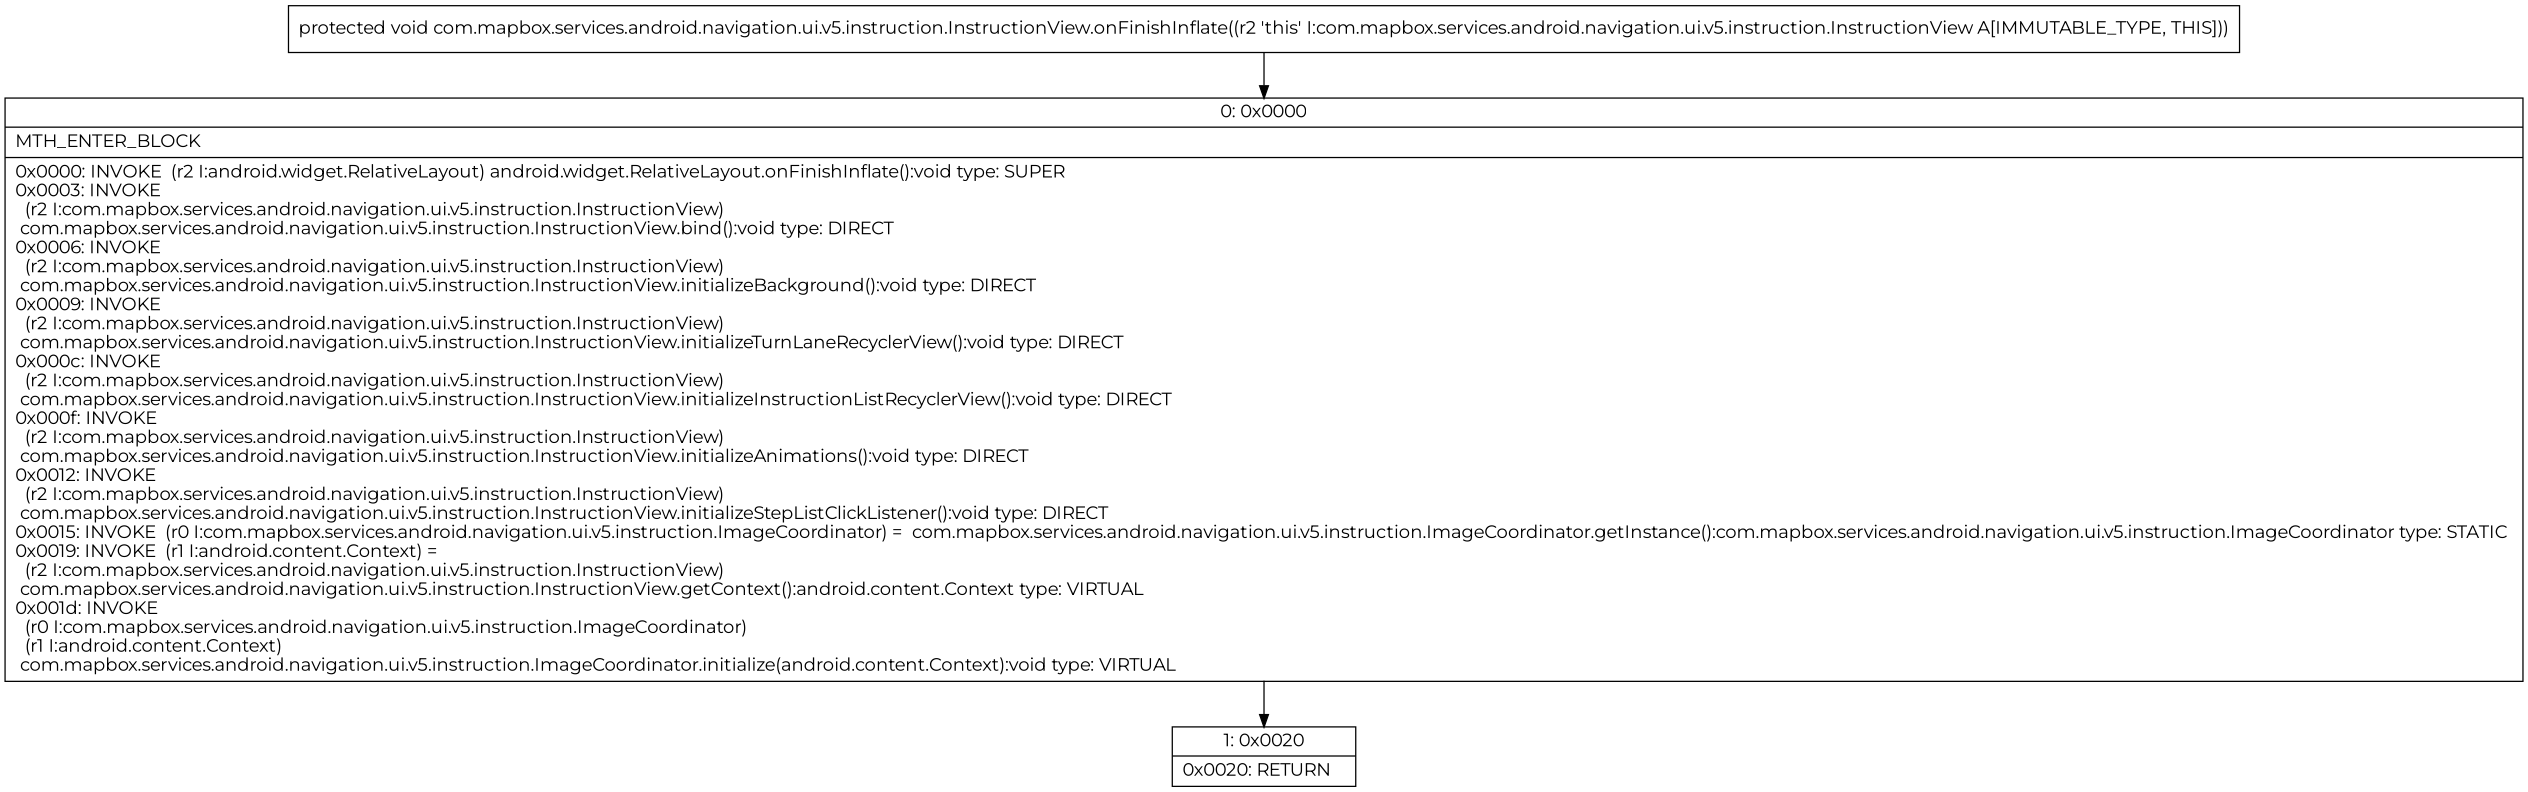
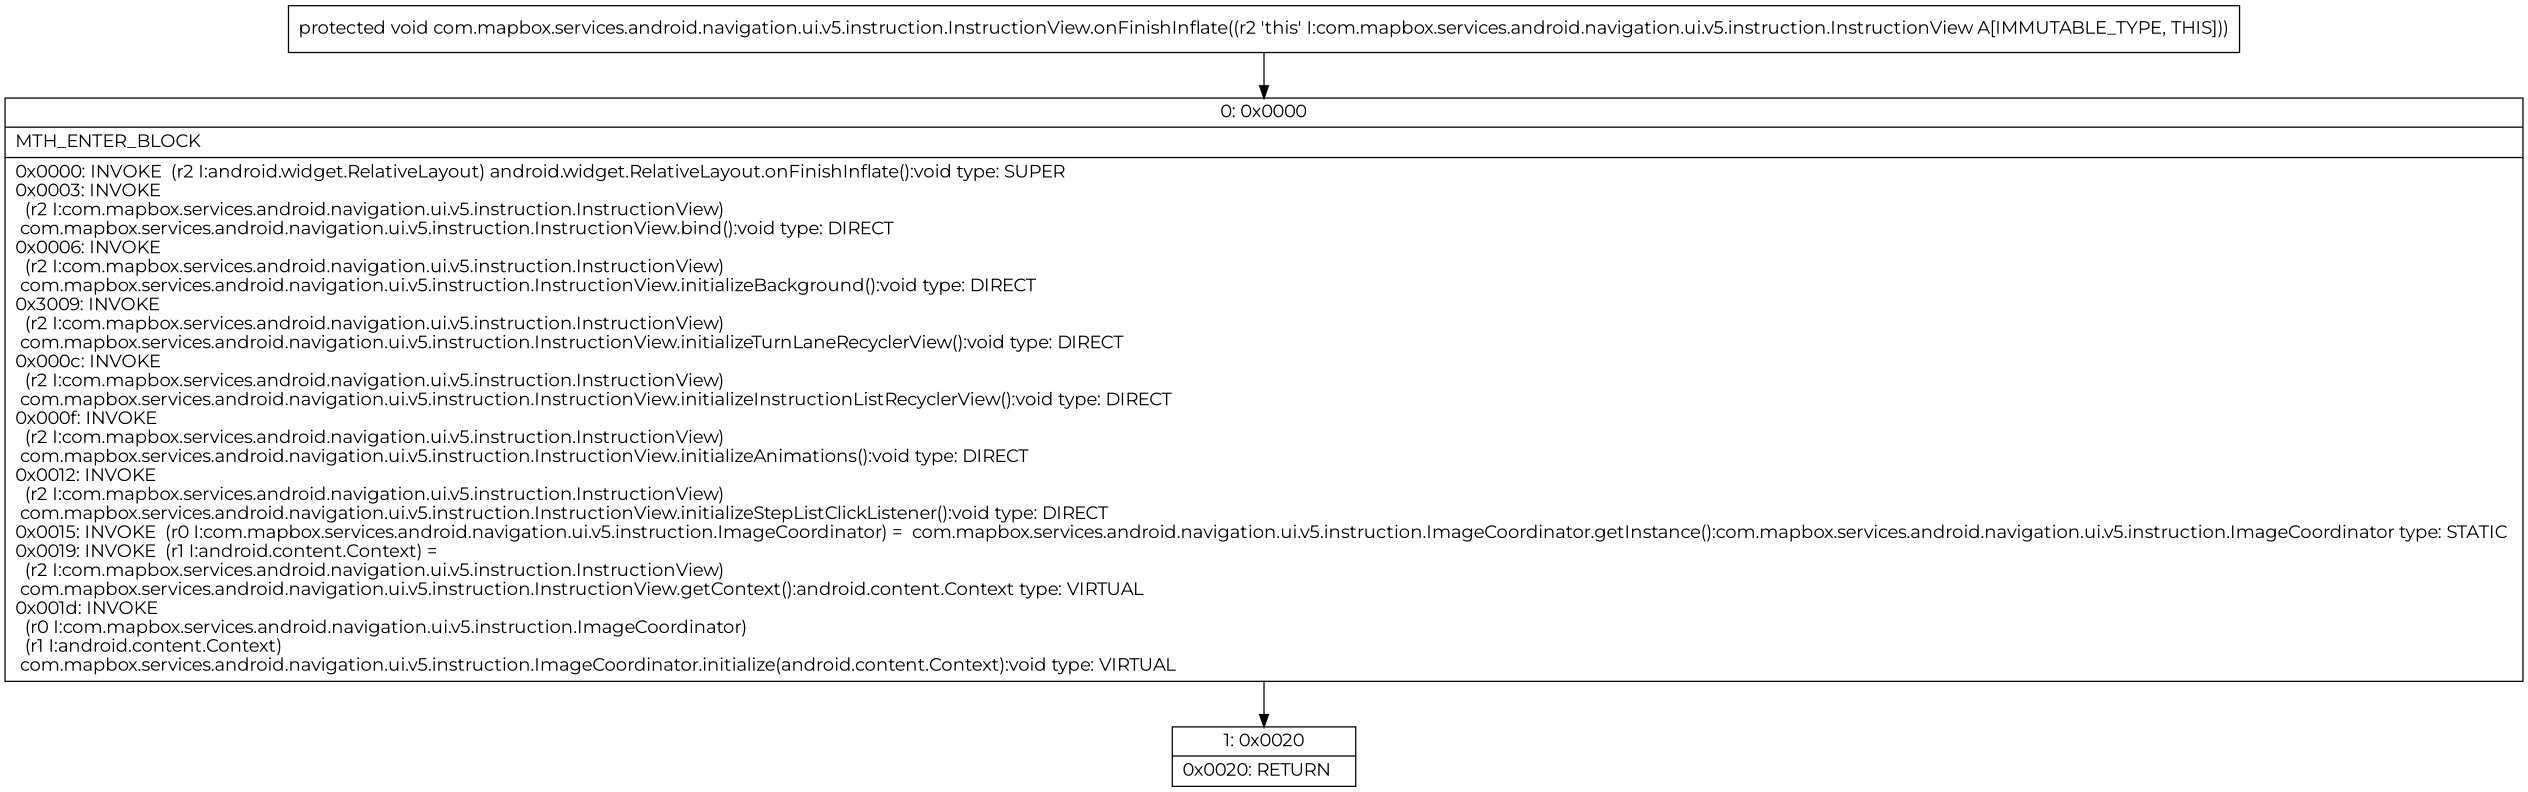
(93, 305) -> (92, 305)
